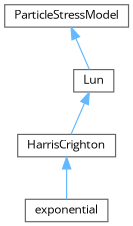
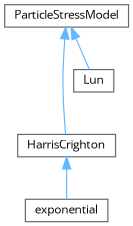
(78, 119) -> (63, 87)
